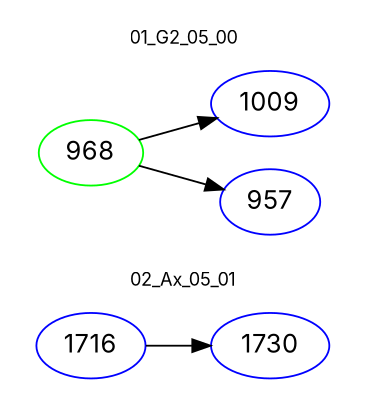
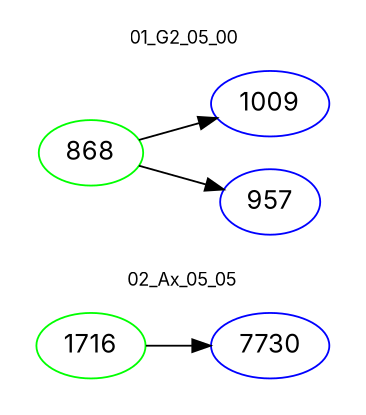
(91, 153) -> (91, 153)
(183, 281) -> (183, 281)
(91, 346) -> (91, 346)
(270, 346) -> (270, 346)
